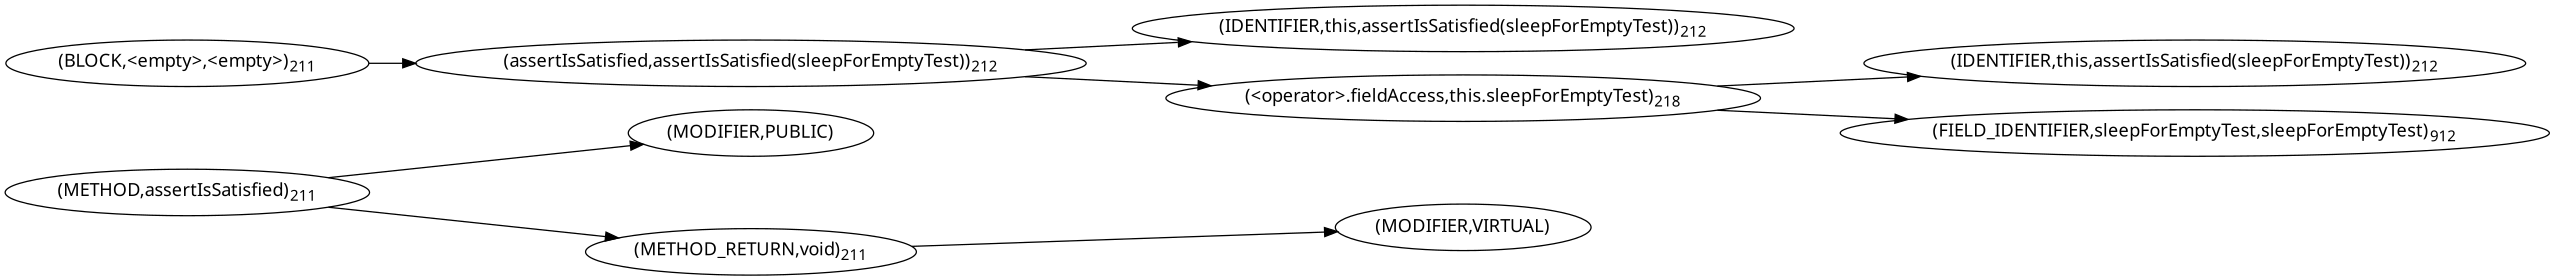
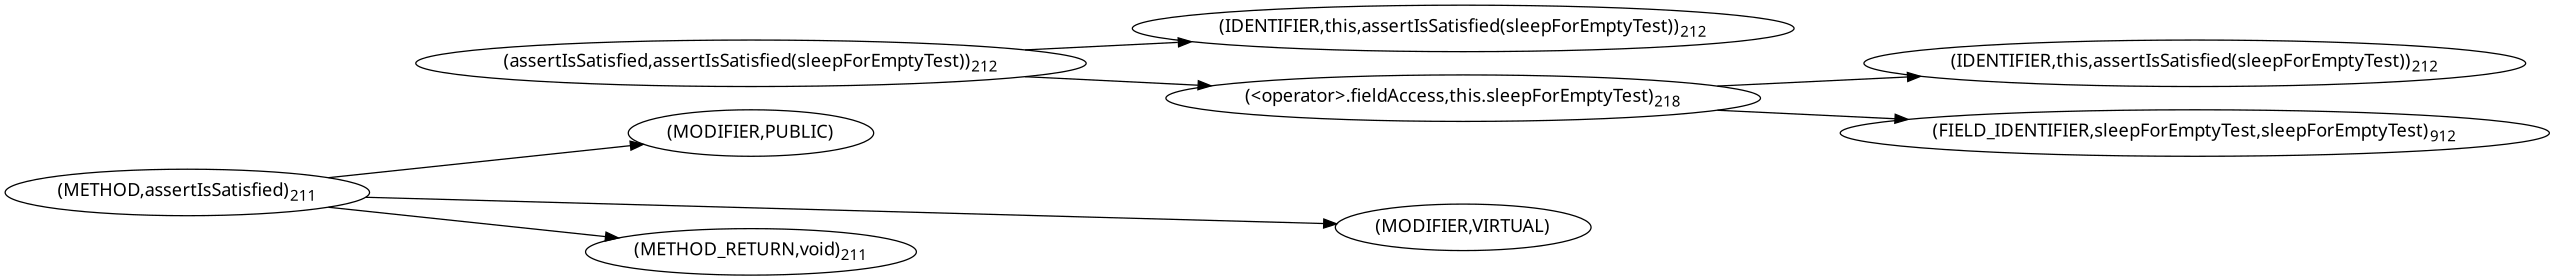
(187, 63) -> none
(1118, 239) -> (845, 210)
